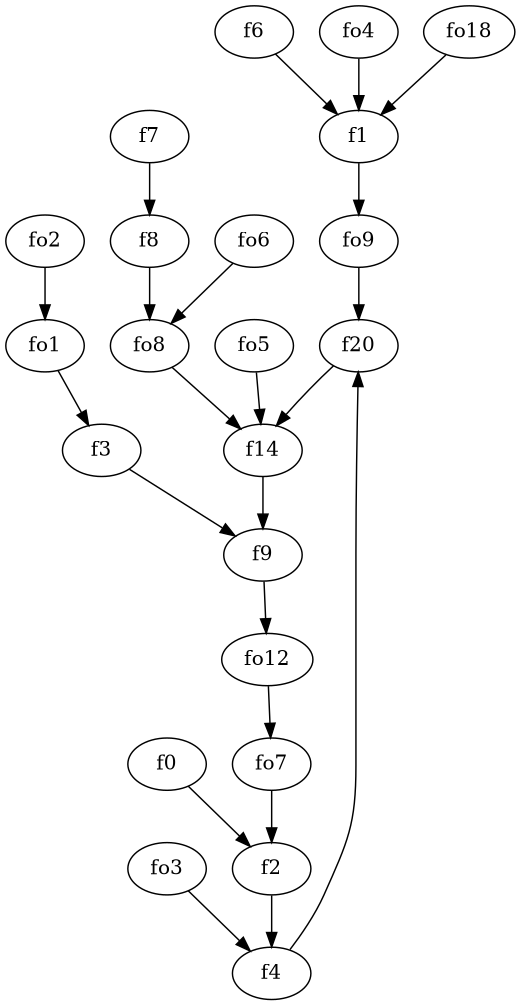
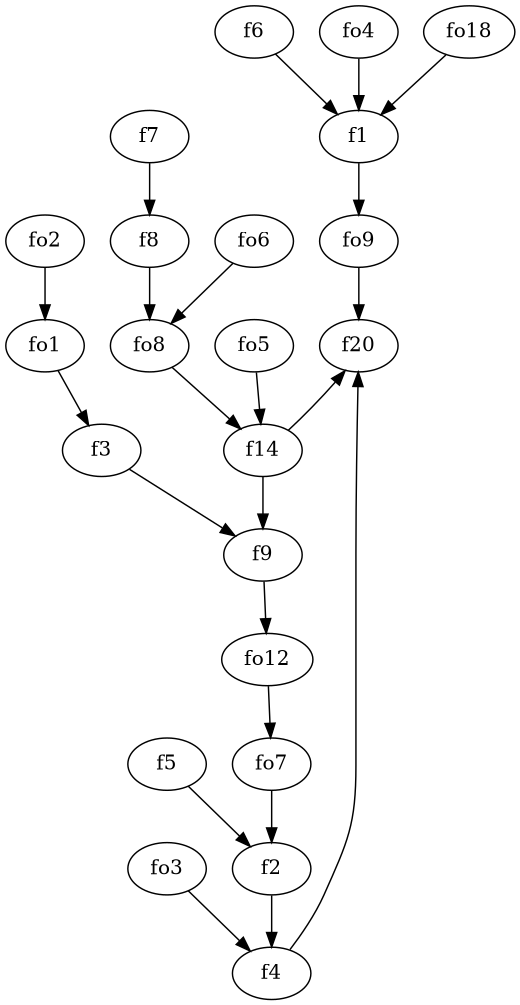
(309, 390) -> (312, 407)
(167, 764) -> (167, 764)
